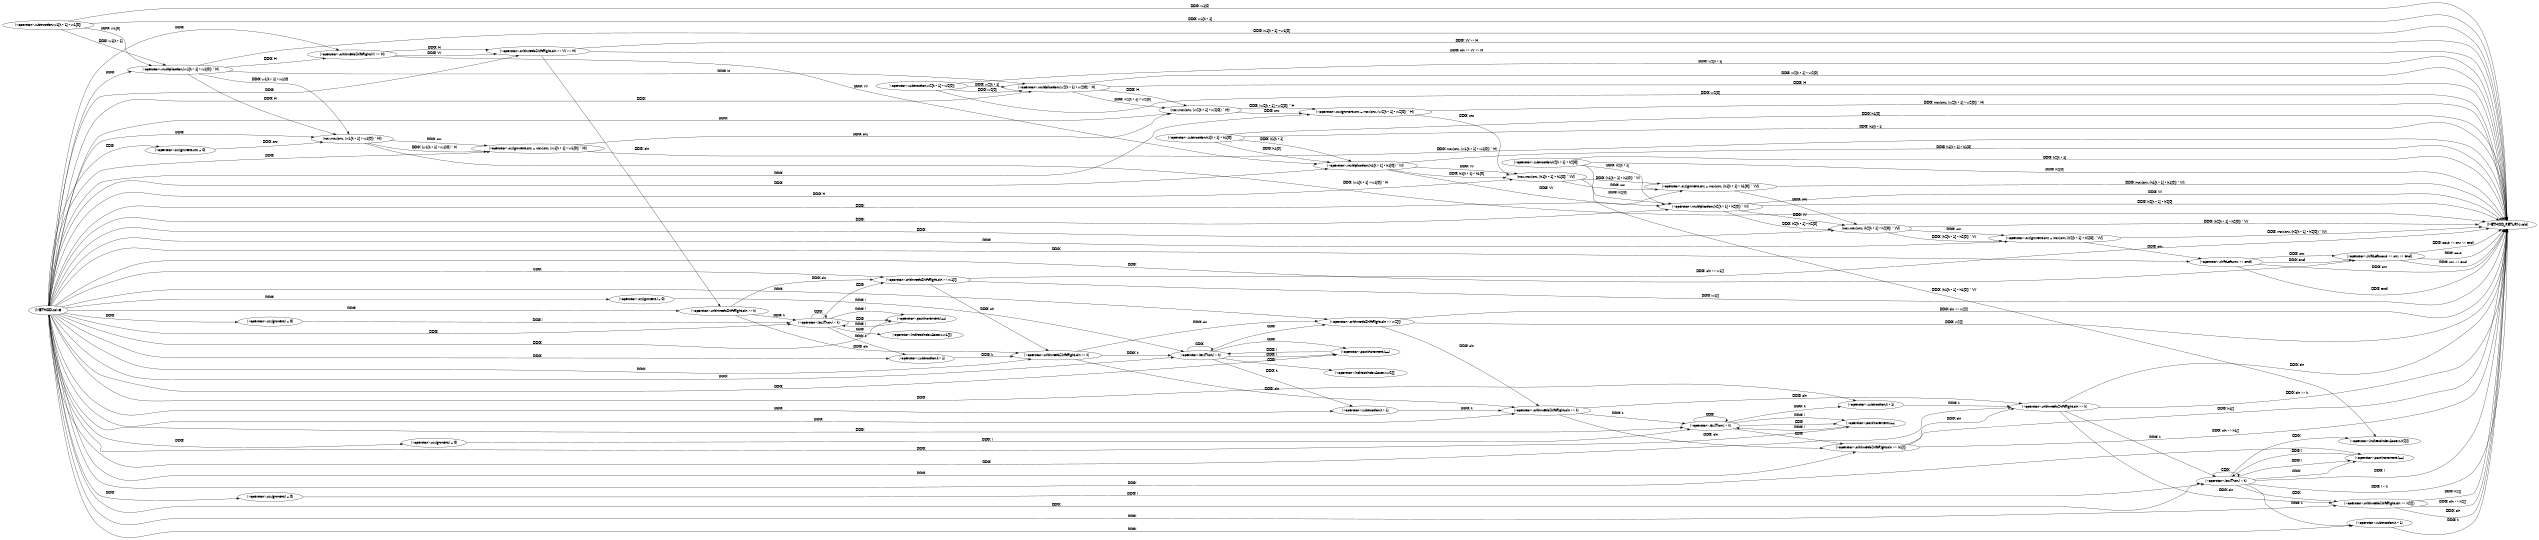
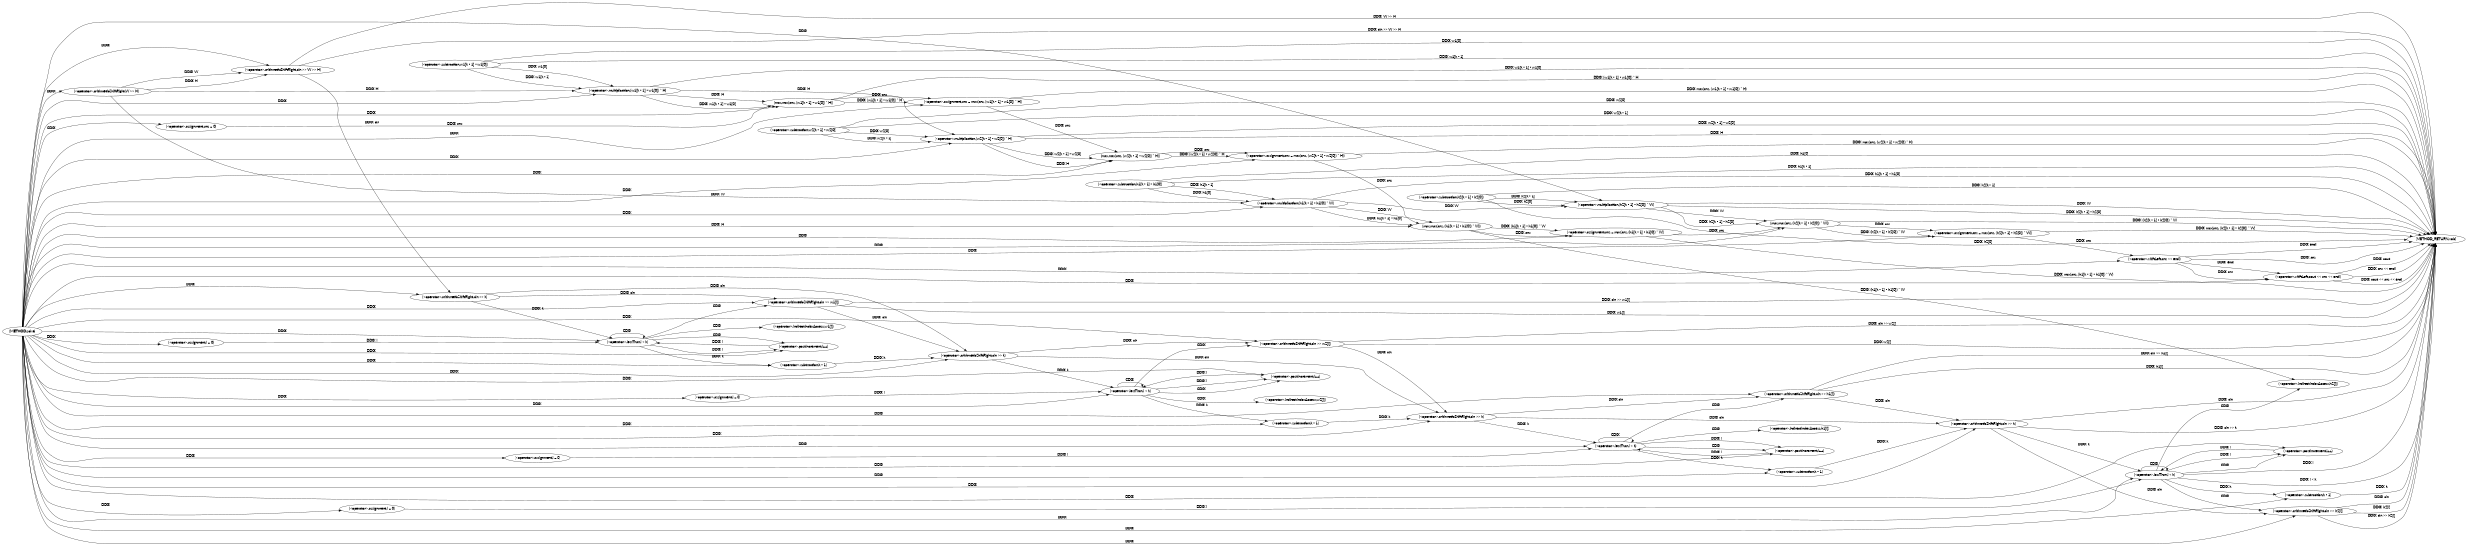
(274, 64) -> (362, 91)
(538, 270) -> (372, 307)
none -> (1800, 429)
